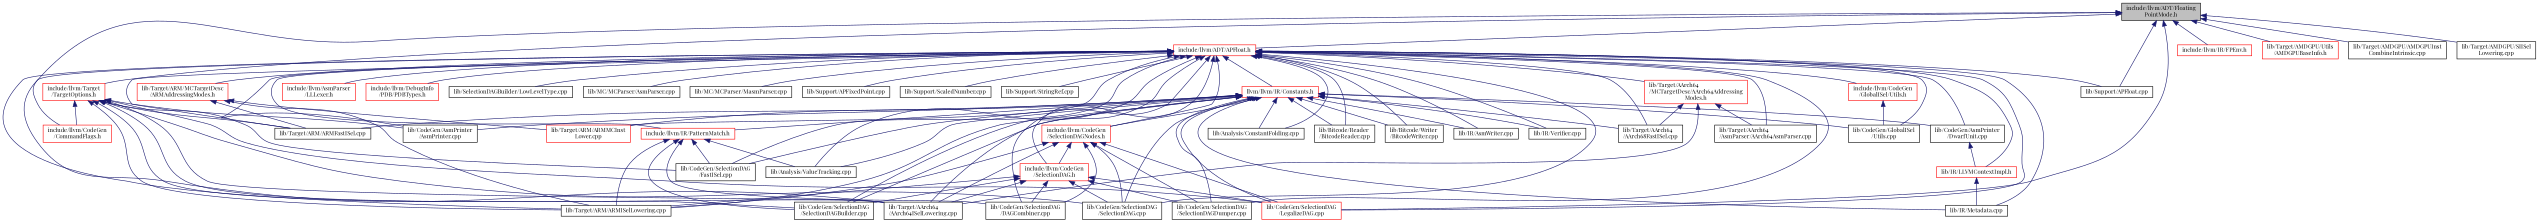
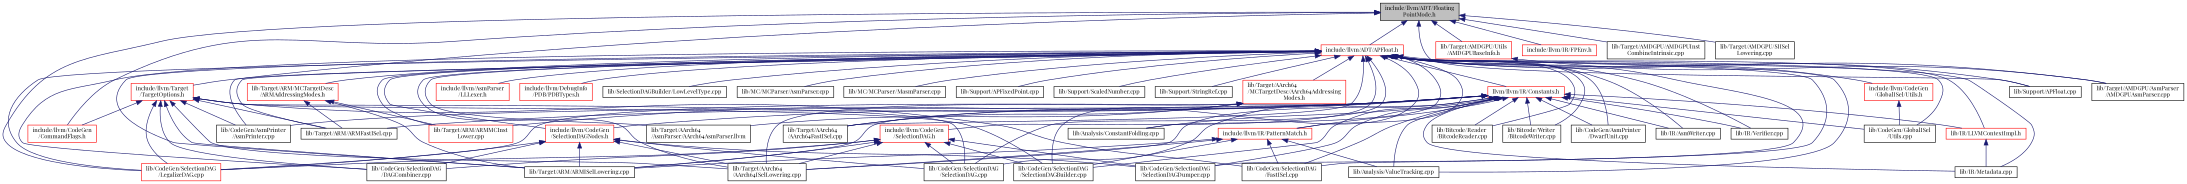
none -> (2138, 92)
(1651, 134) -> (815, 134)
(1766, 134) -> (699, 134)
(1064, 155) -> none
(1973, 157) -> (1766, 107)
